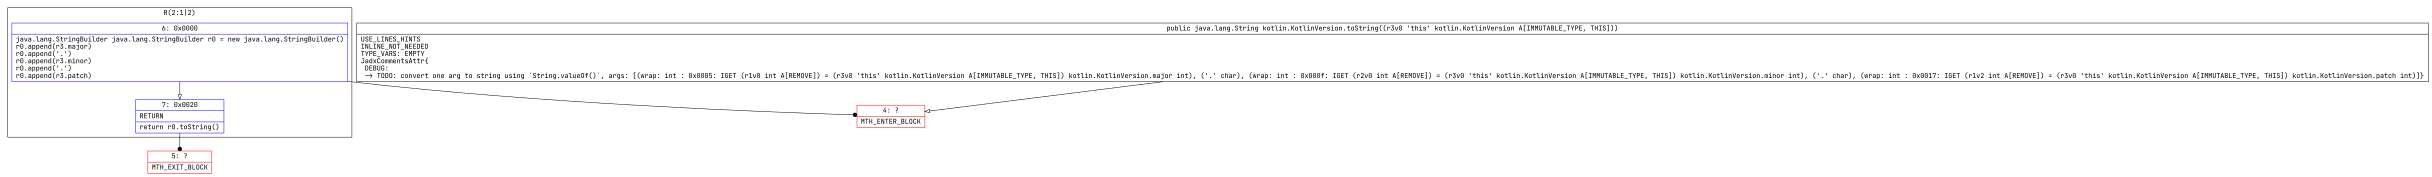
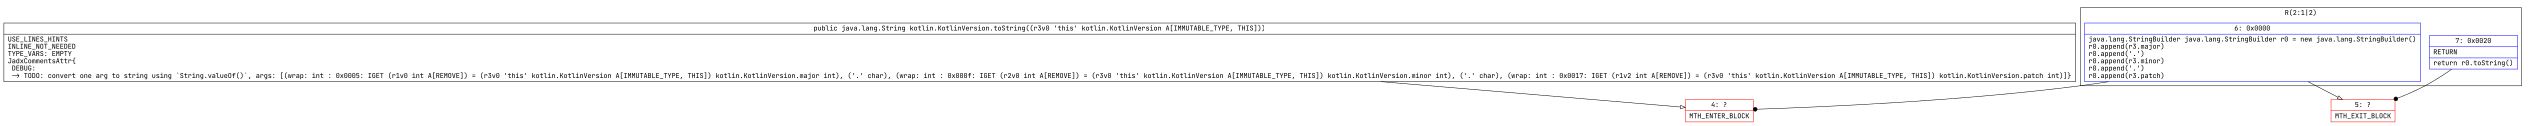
(180, 88) -> (2323, 89)
